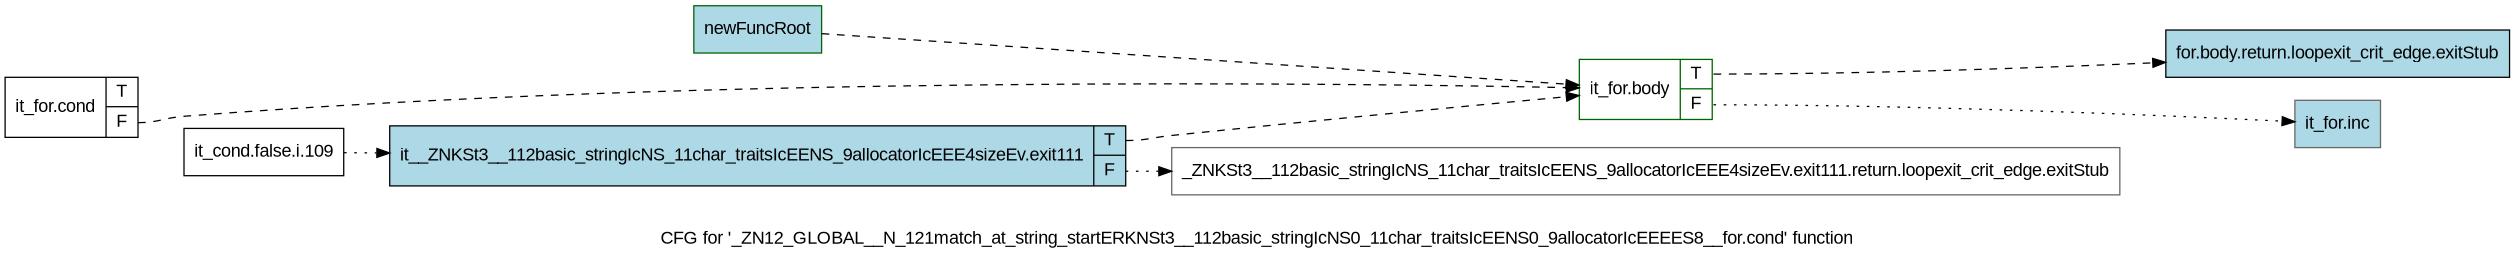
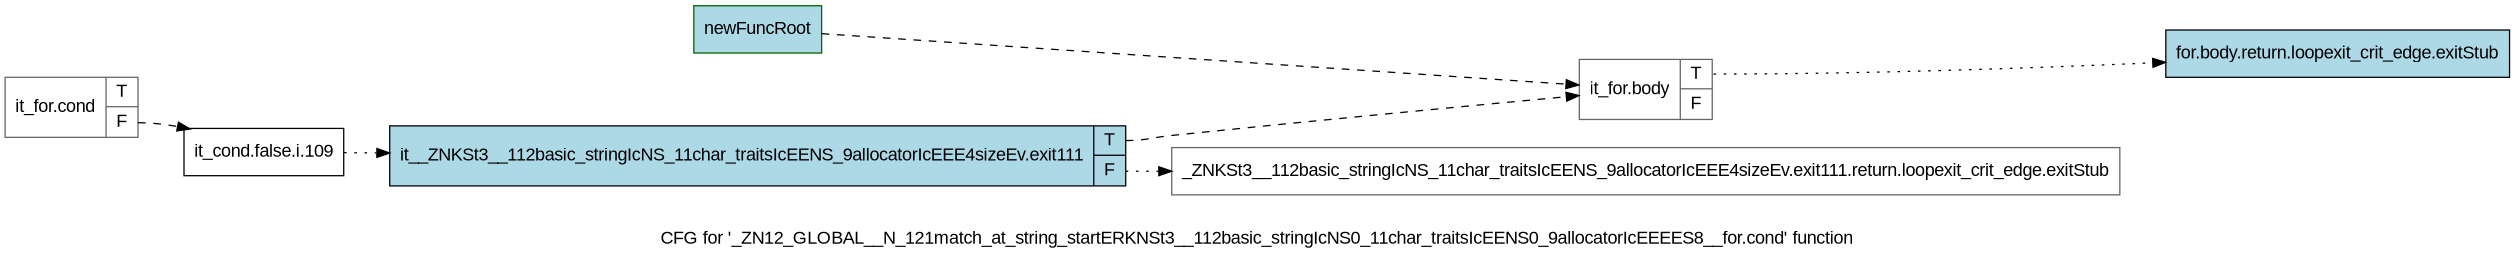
(1933, 71) -> (1933, 71)
(852, 87) -> (158, 124)
(1646, 89) -> (1646, 89)
(72, 107) -> (72, 107)
(2338, 124) -> none
